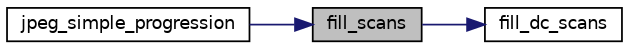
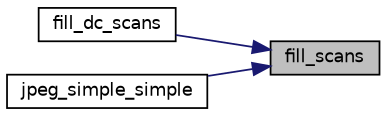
(128, 25) -> (107, 91)
(445, 25) -> (214, 41)
